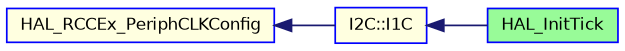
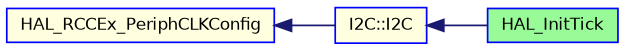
(381, 25) -> (381, 25)
